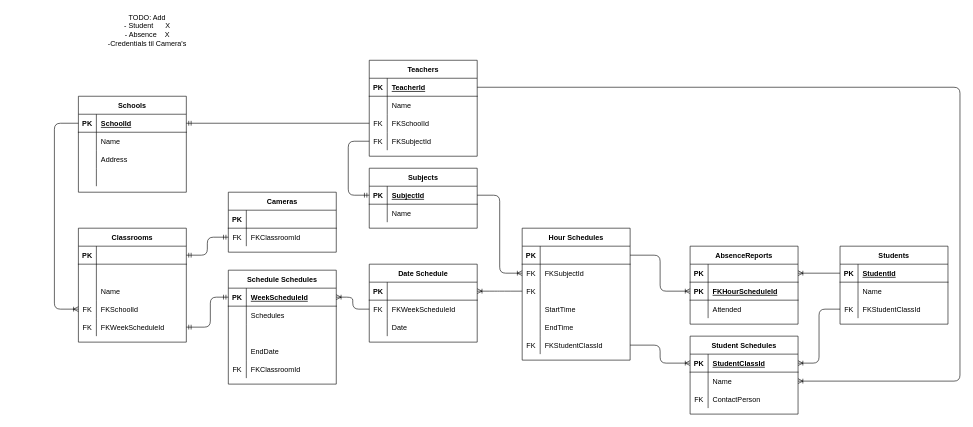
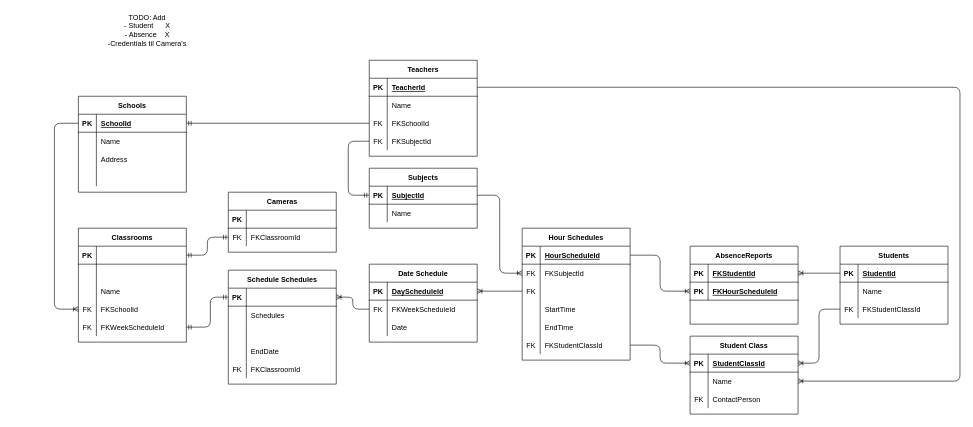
none -> (585, 255)
none -> (753, 273)
none -> (432, 291)
(291, 297) -> none
(753, 309) -> none
(744, 346) -> (744, 346)
